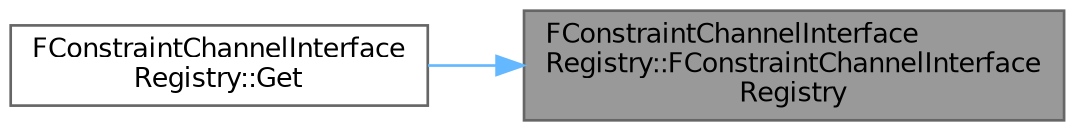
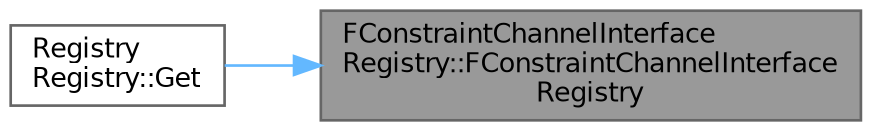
(219, 66) -> (118, 66)
